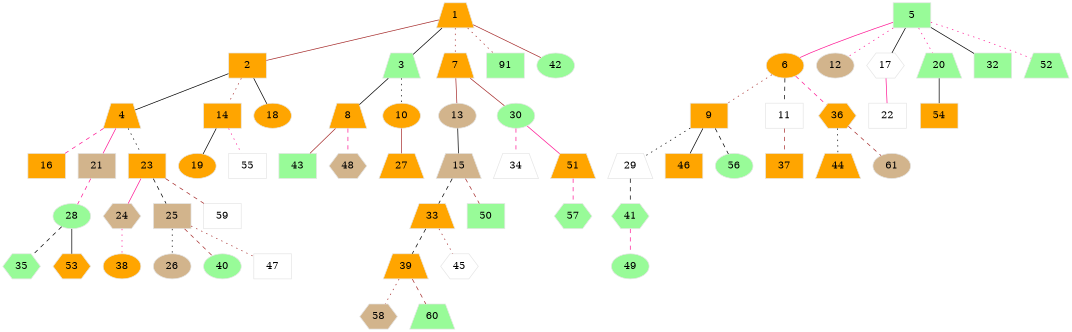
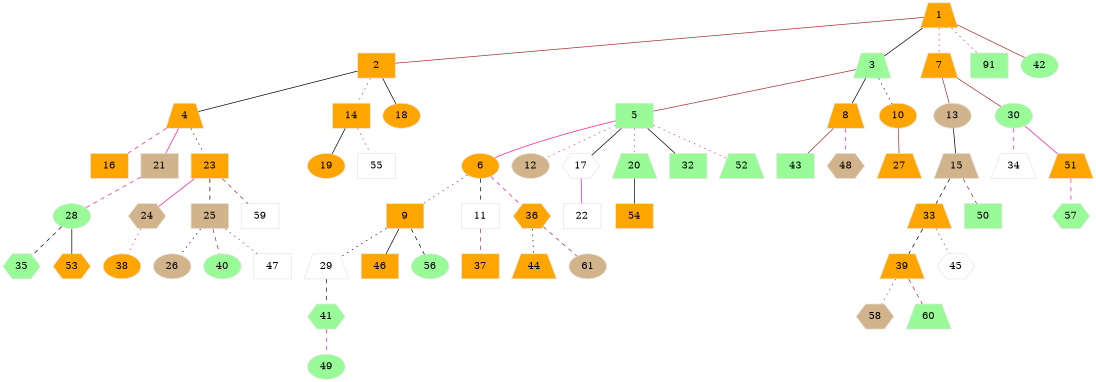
none -> (755, 90)
